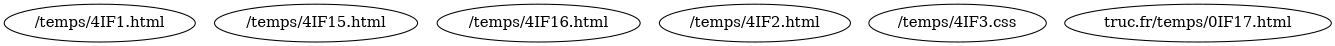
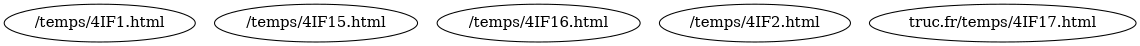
(958, 23) -> none
(1198, 23) -> (1003, 23)
